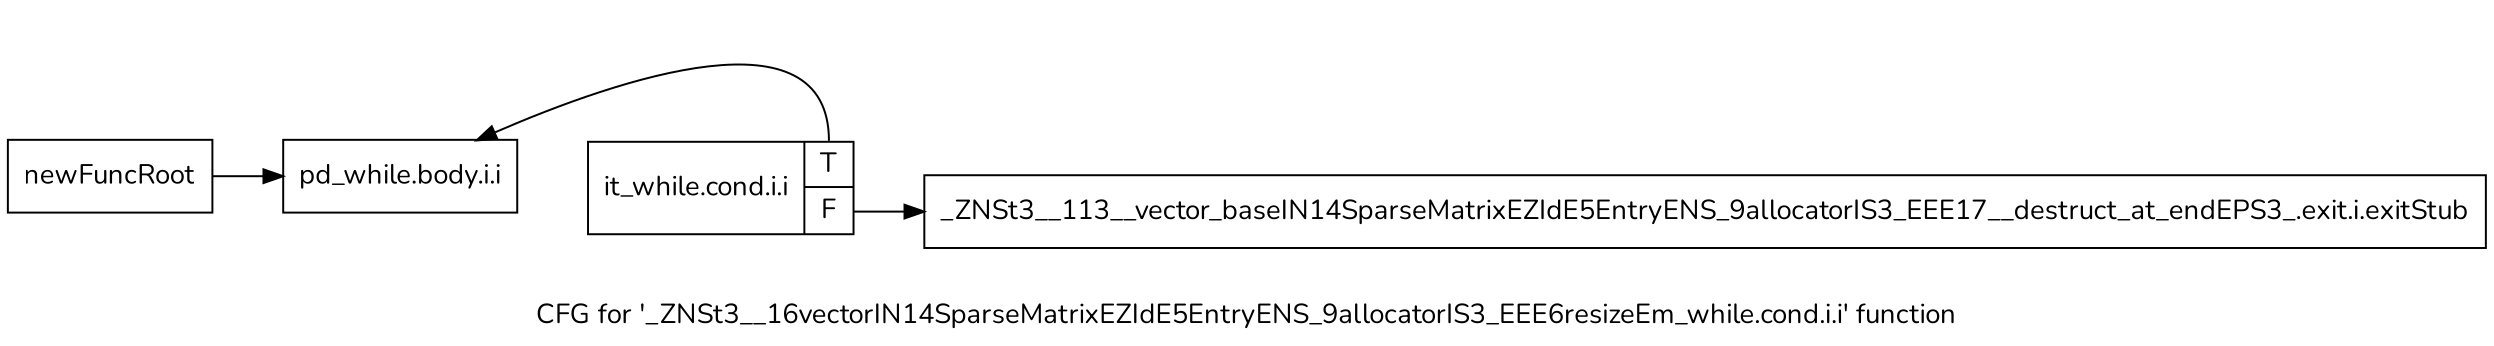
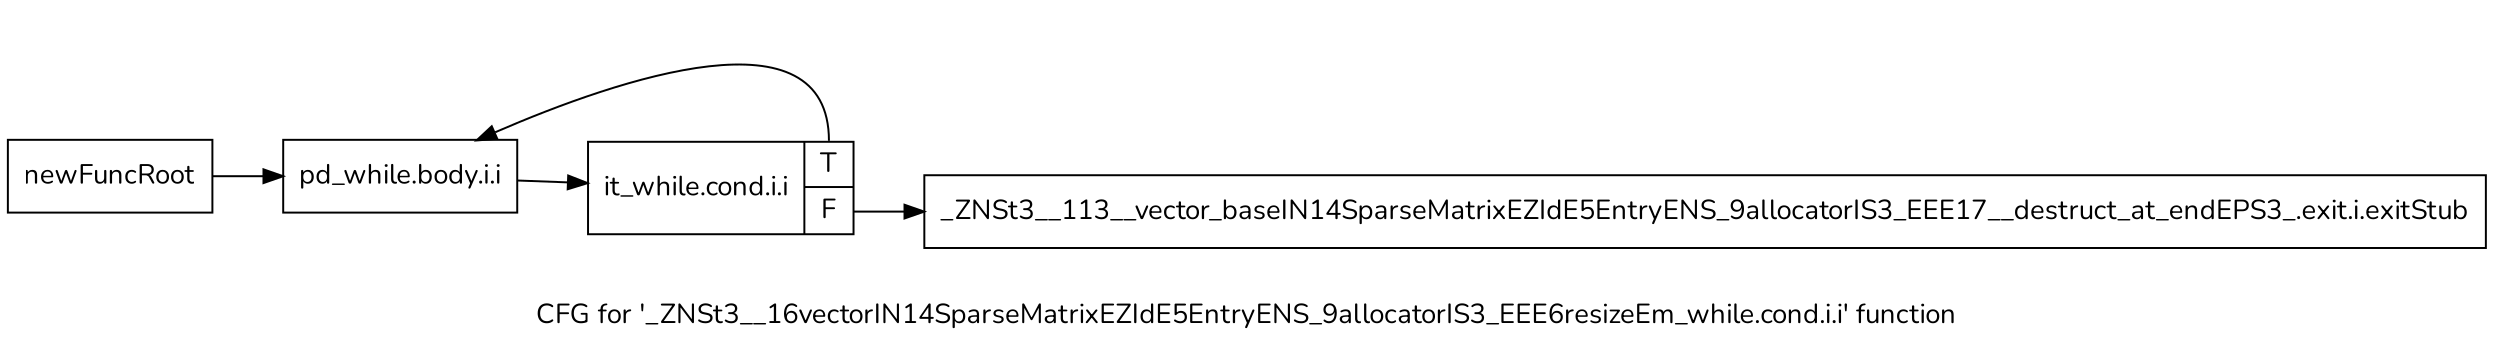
none -> (543, 181)
